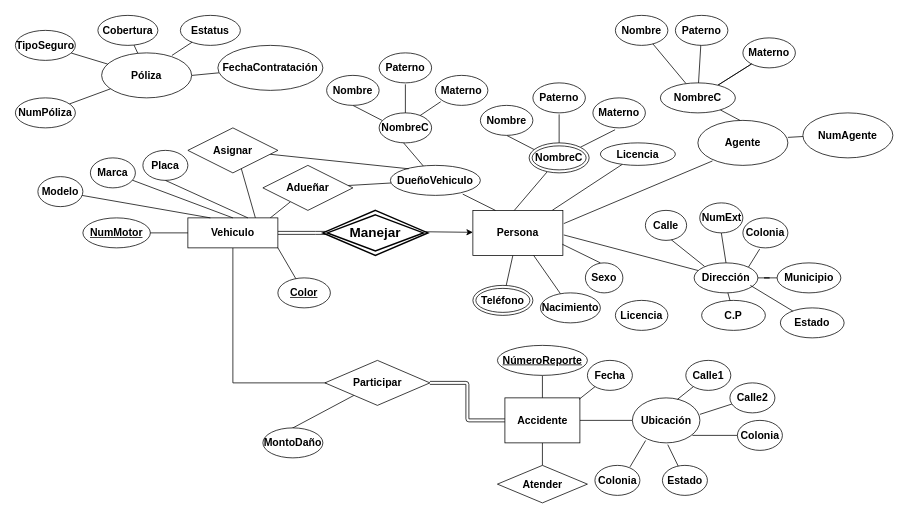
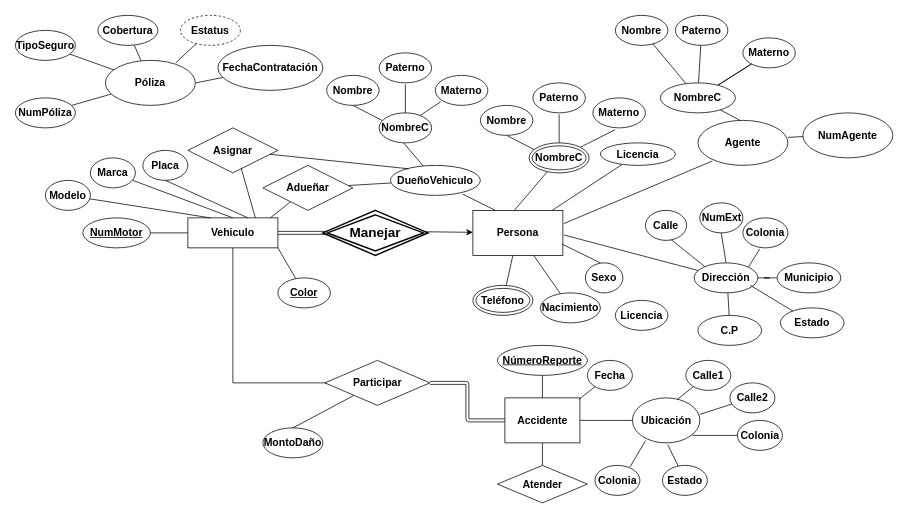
(210, 30) -> (210, 30)
(147, 75) -> (150, 83)
(60, 192) -> (68, 195)
(734, 315) -> (730, 330)
